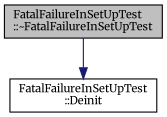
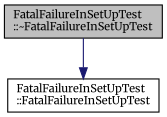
(83, 96) -> (83, 96)
